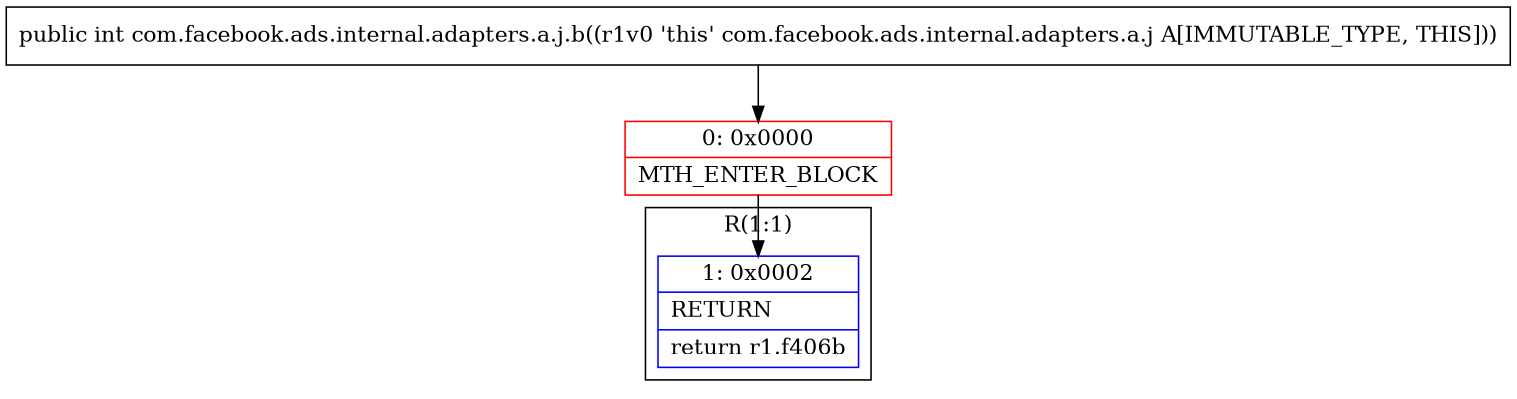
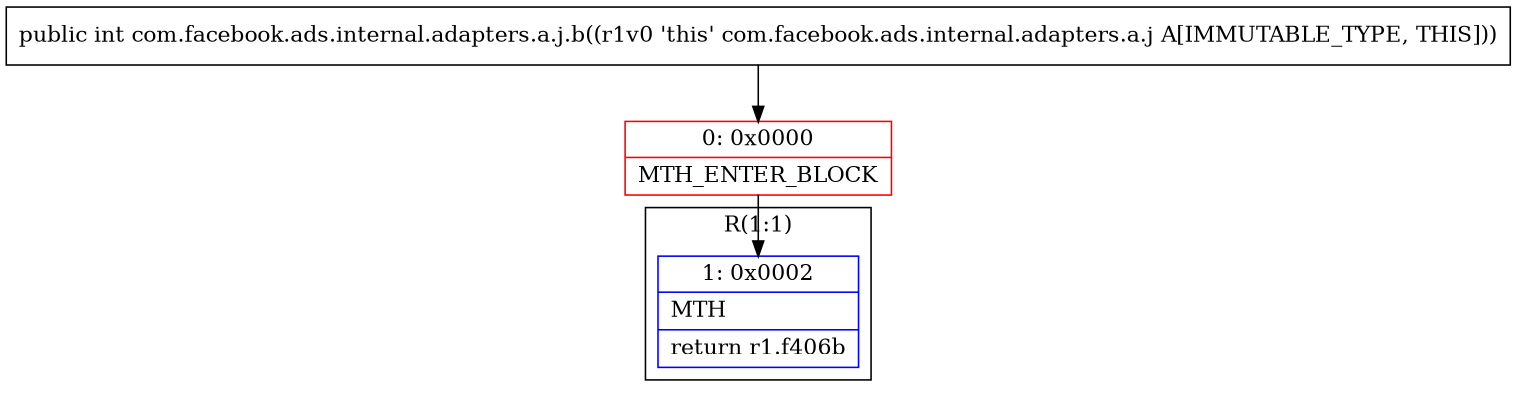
(721, 310) -> (699, 310)
